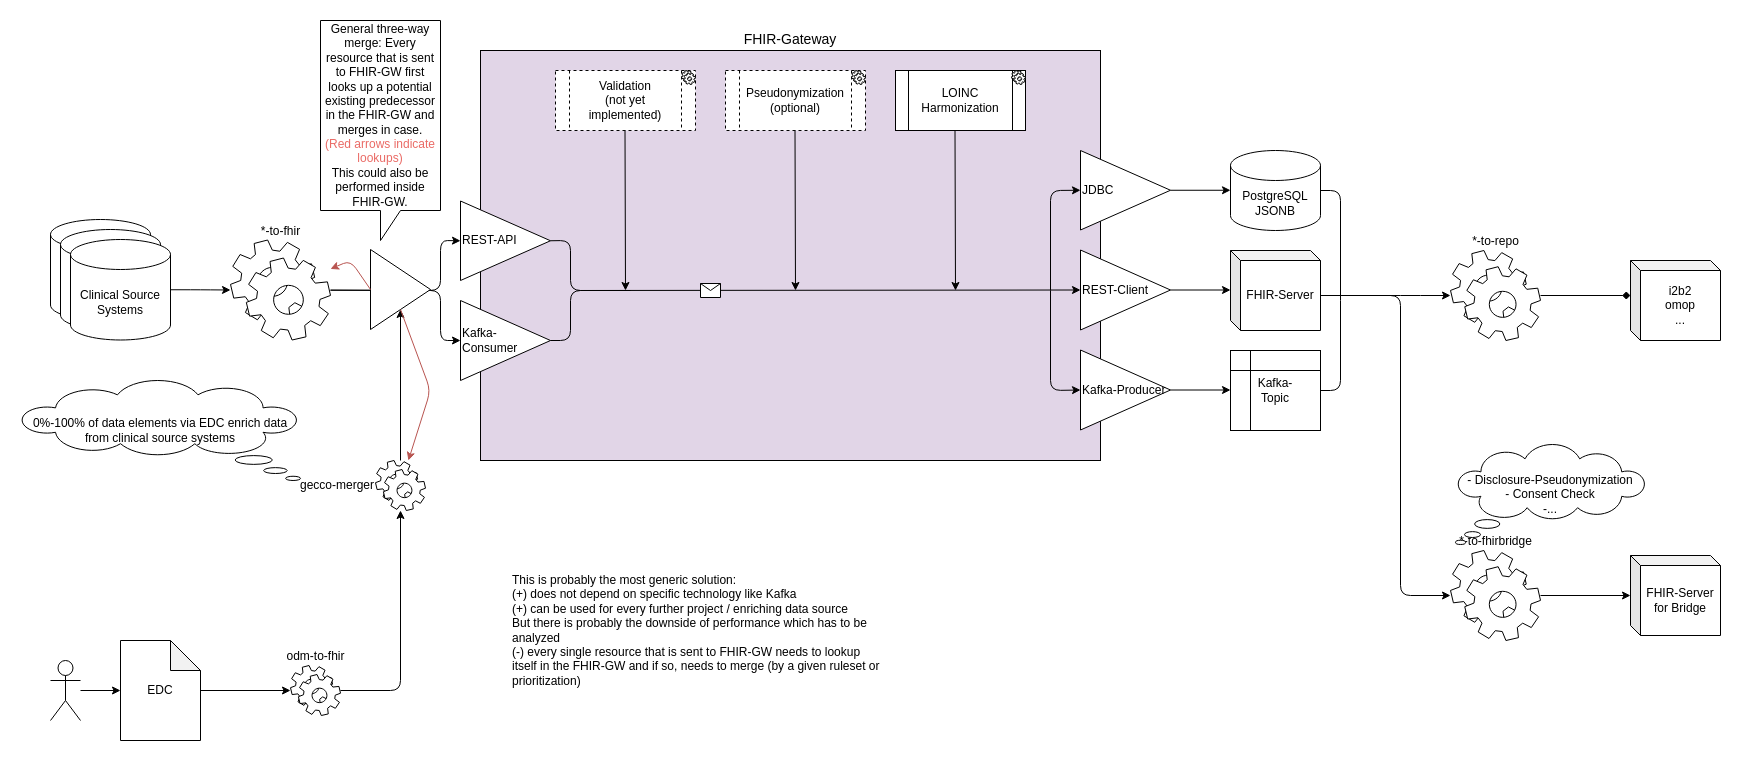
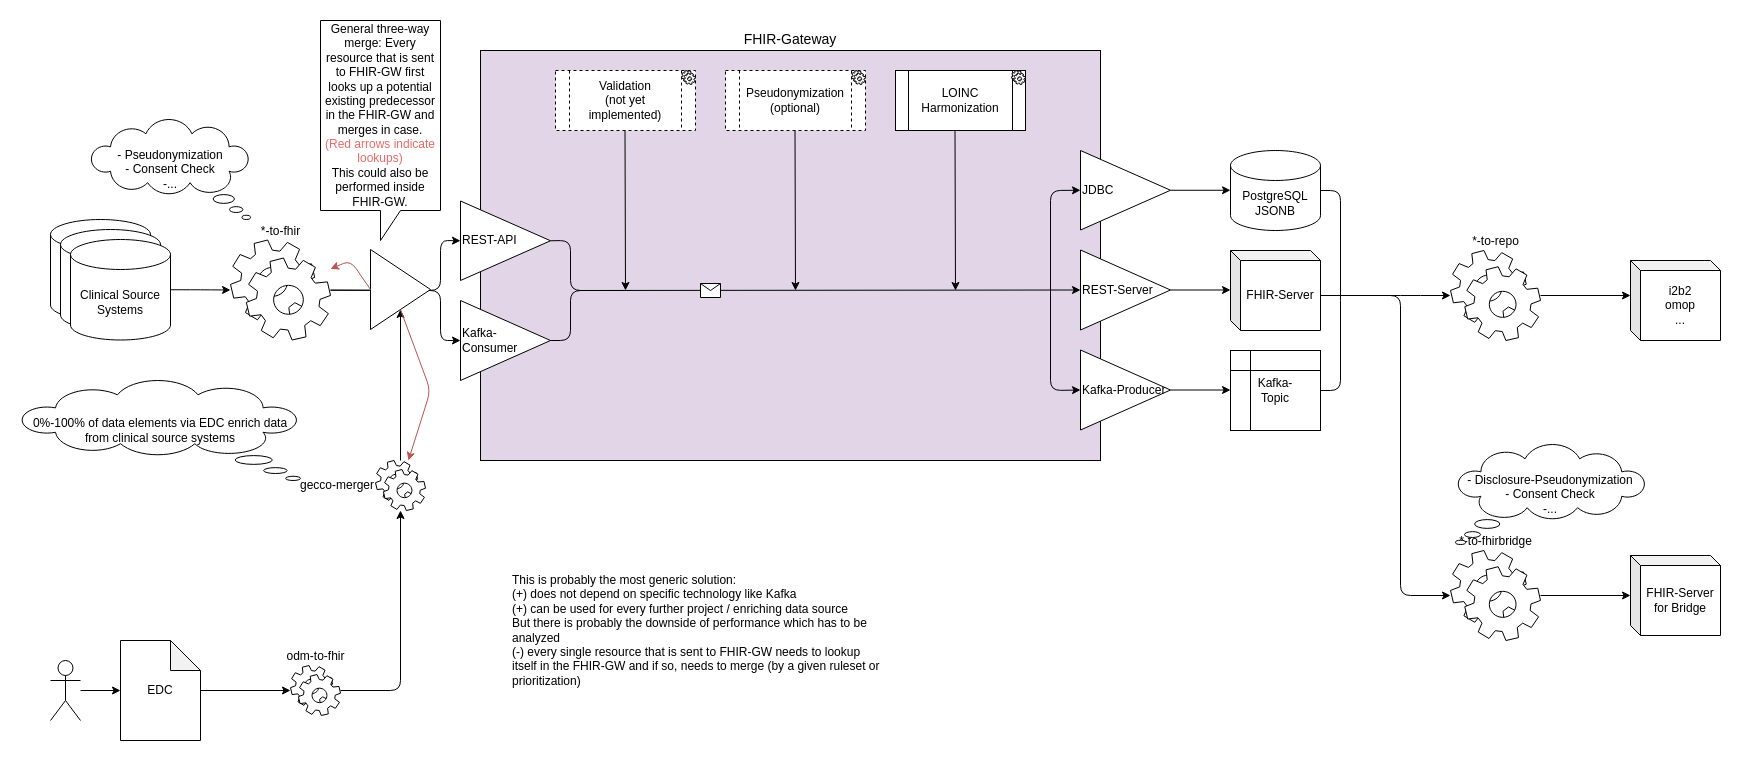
none -> (171, 170)
(1116, 291) -> (1119, 291)
(1621, 296) -> (1622, 296)
